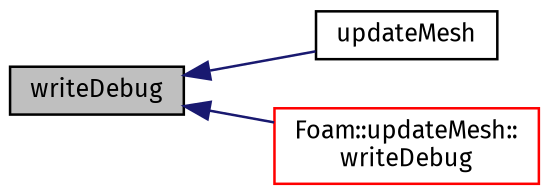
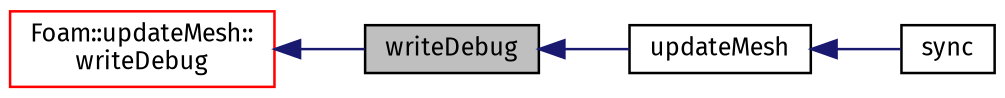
none -> (948, 49)
(242, 117) -> (333, 49)
